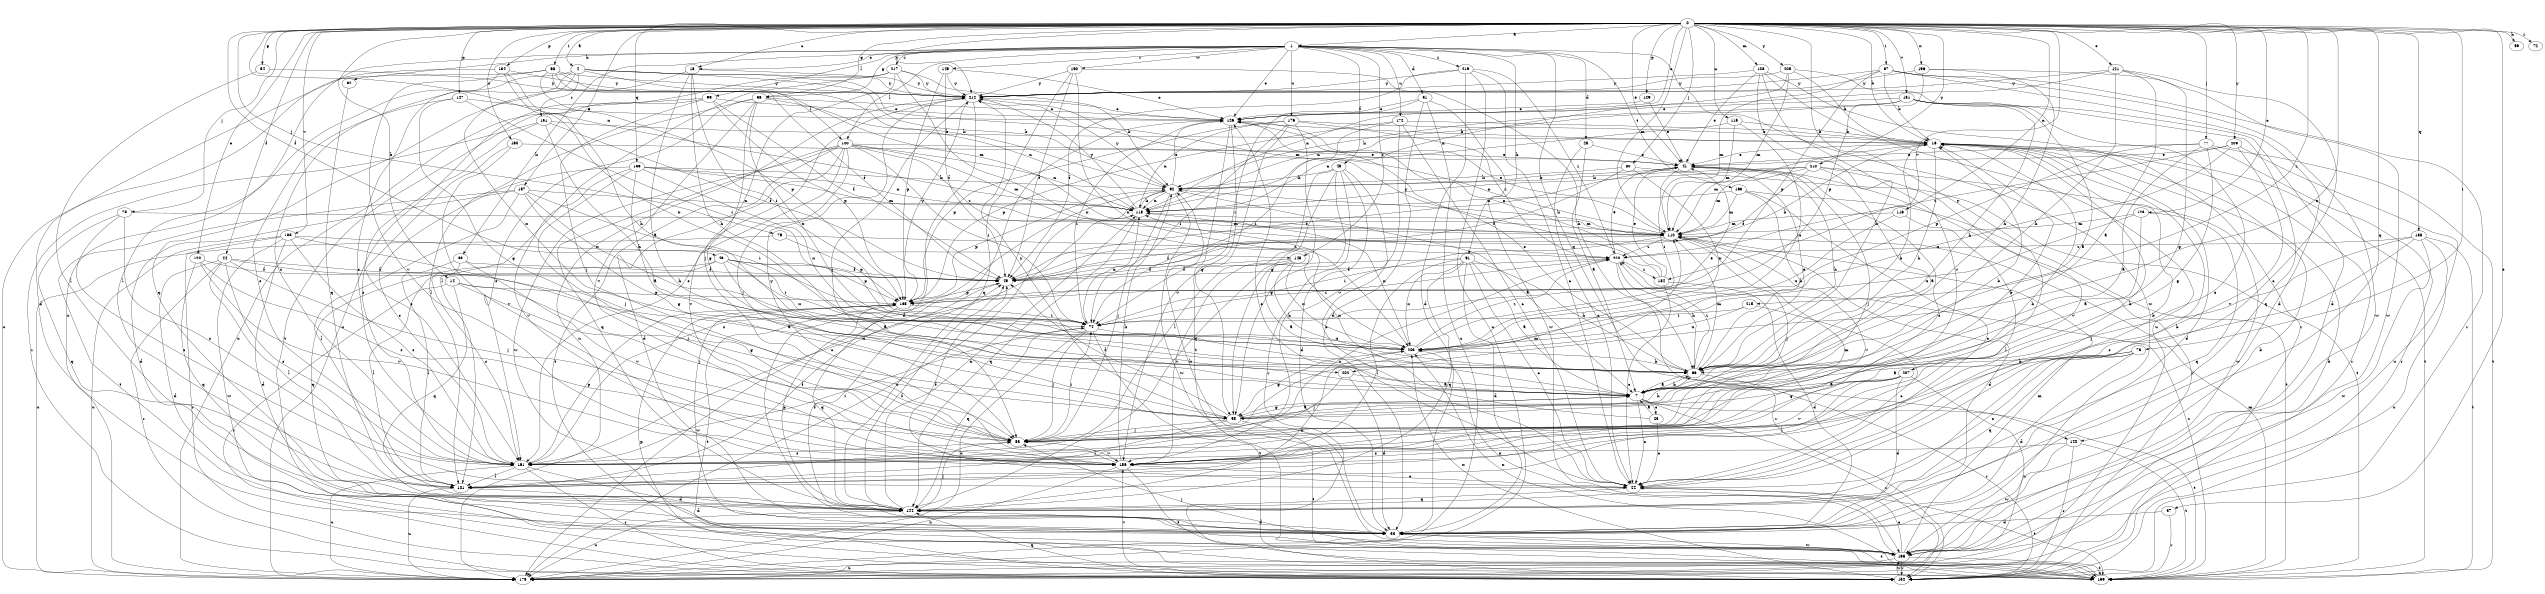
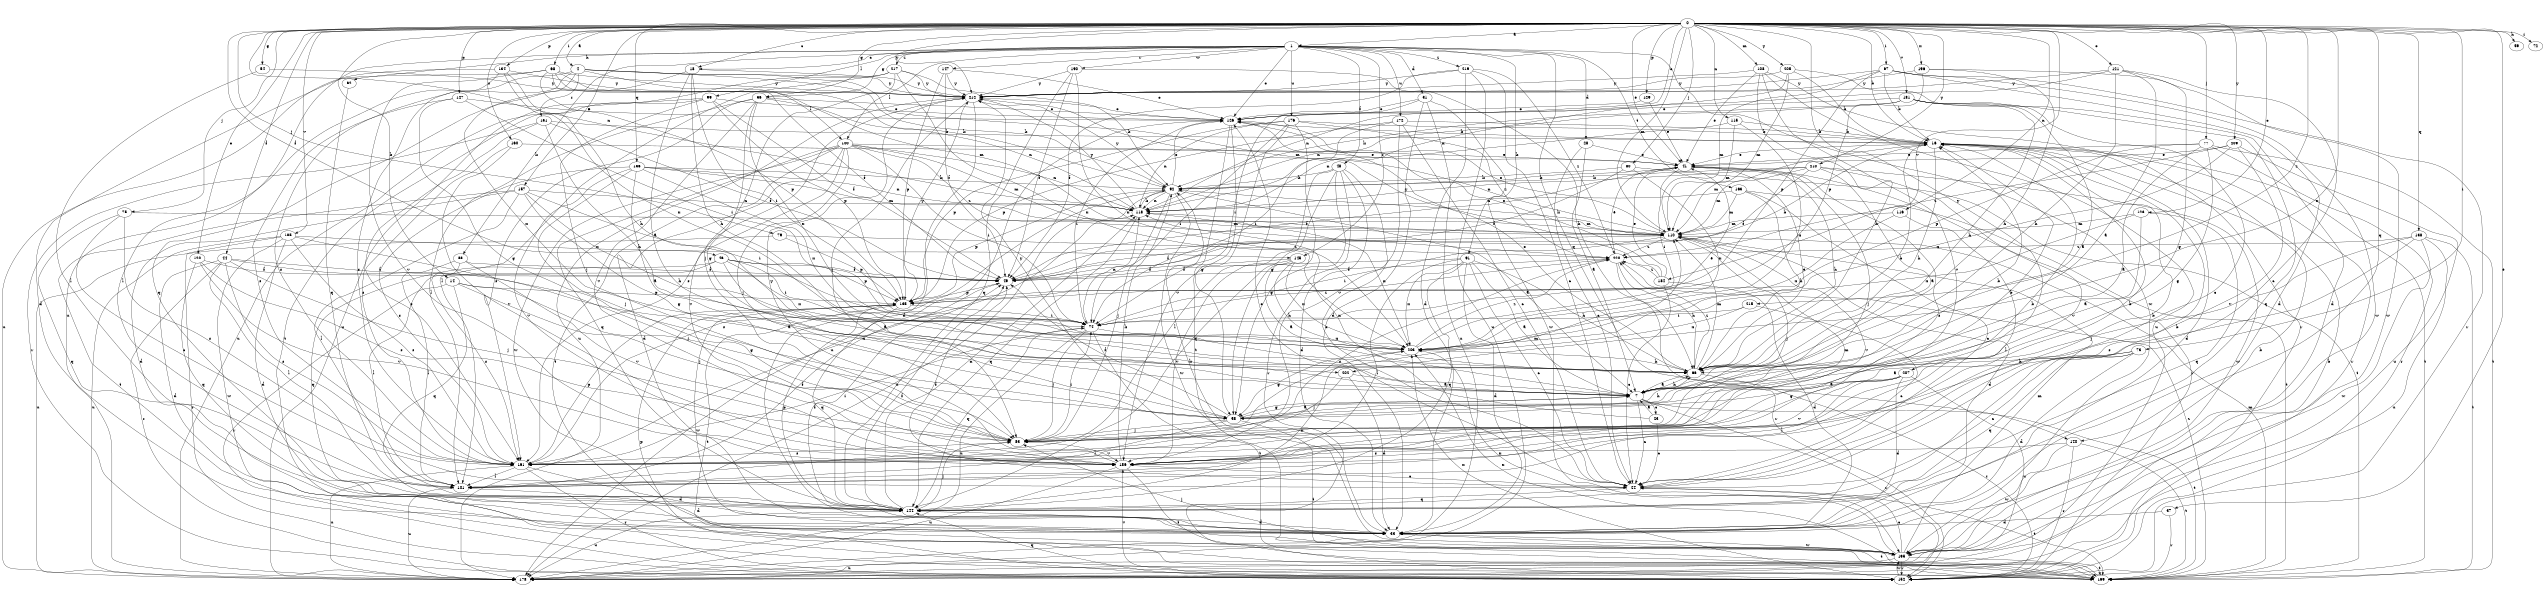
(946, 69) -> (946, 69)
(1638, 269) -> (1643, 267)
